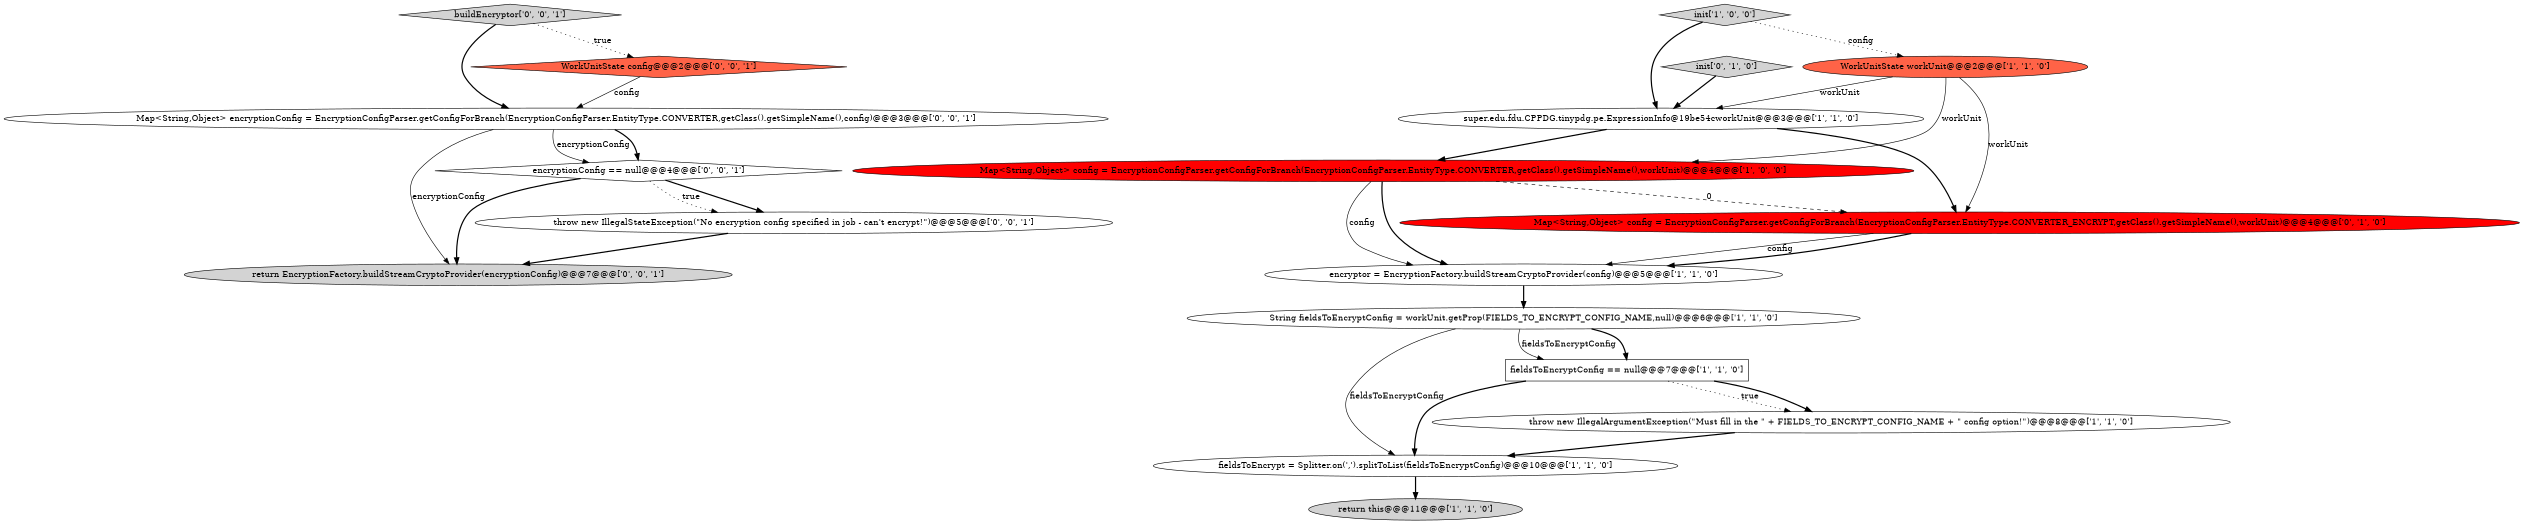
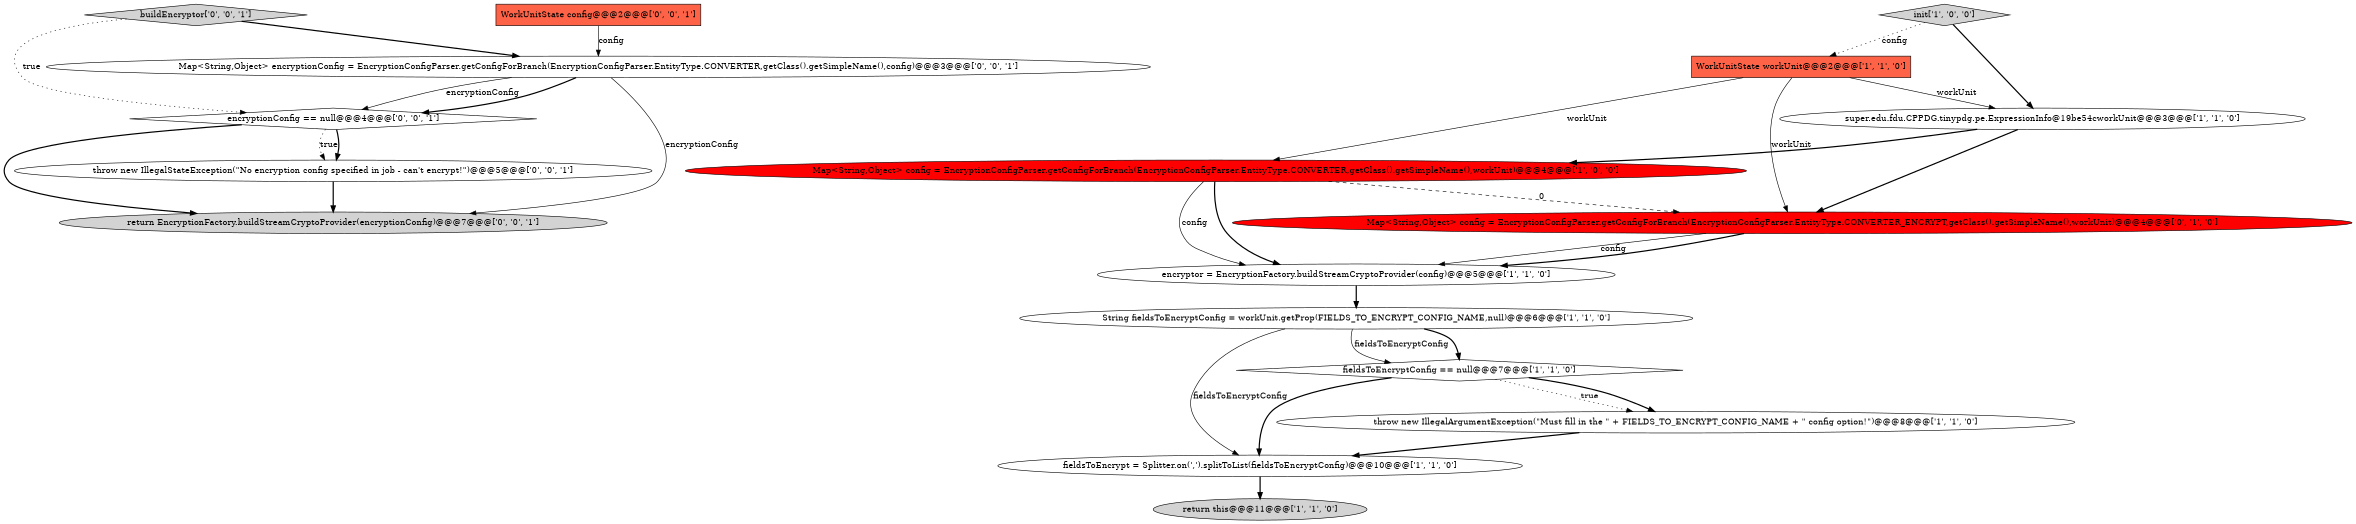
(580, 40) -> (58, 91)
(659, 67) -> (598, 15)
(1727, 67) -> none
(1945, 67) -> (1801, 67)
(1627, 370) -> (1460, 370)
